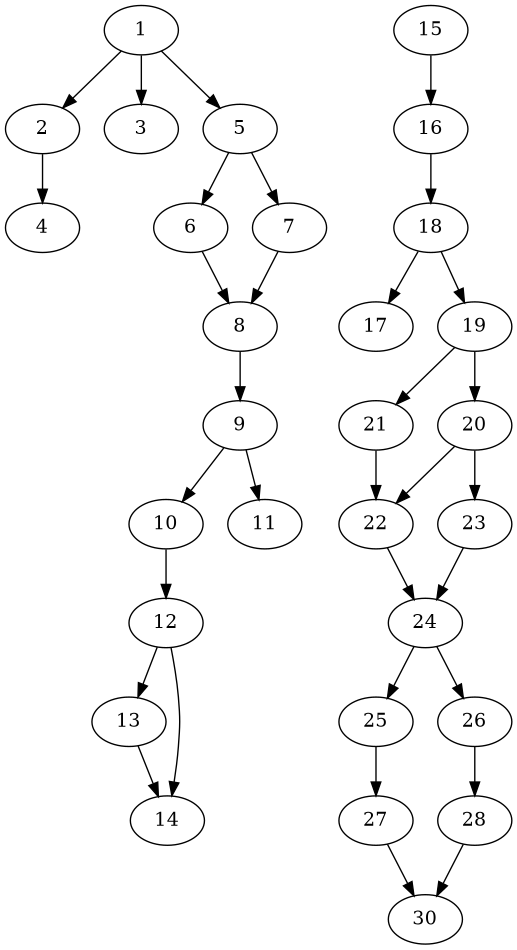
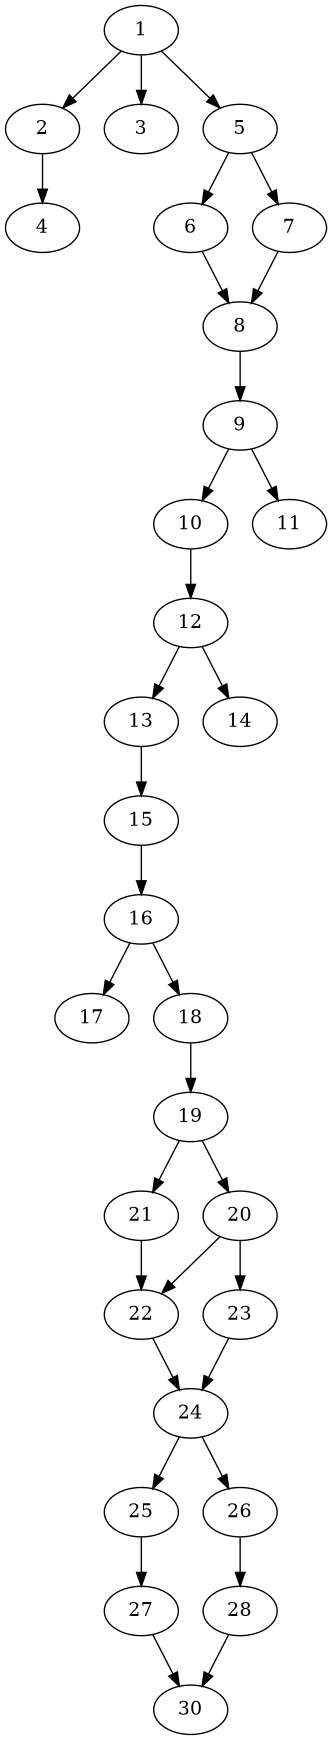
(407, 271) -> (120, 963)
(146, 765) -> (141, 764)
